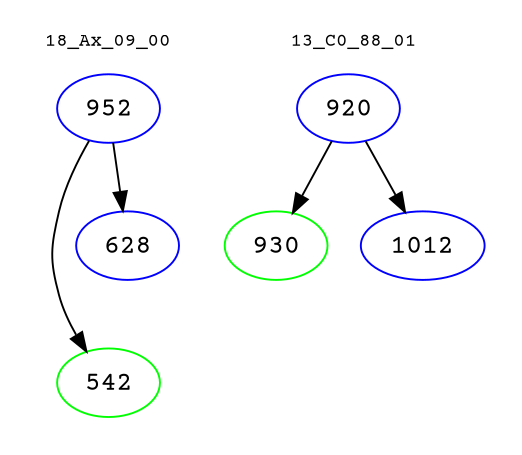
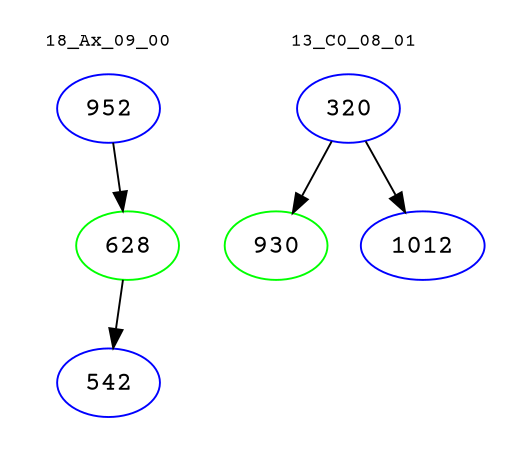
(354, 41) -> (354, 41)
(348, 109) -> (348, 109)
(54, 237) -> (119, 304)
(128, 246) -> (128, 246)
(109, 383) -> (109, 383)
